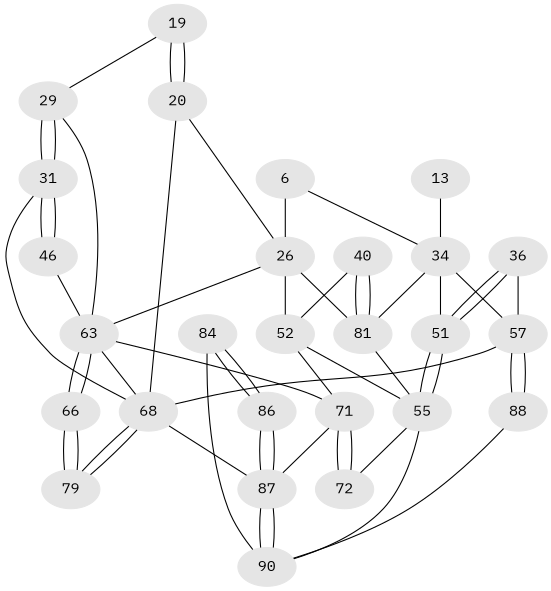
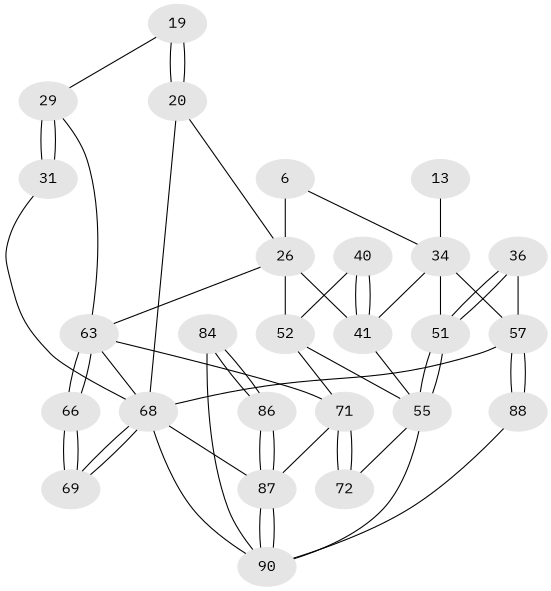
(48, 257) -> none
(363, 334) -> (363, 334)
(71, 489) -> (71, 489)
none -> (187, 502)
